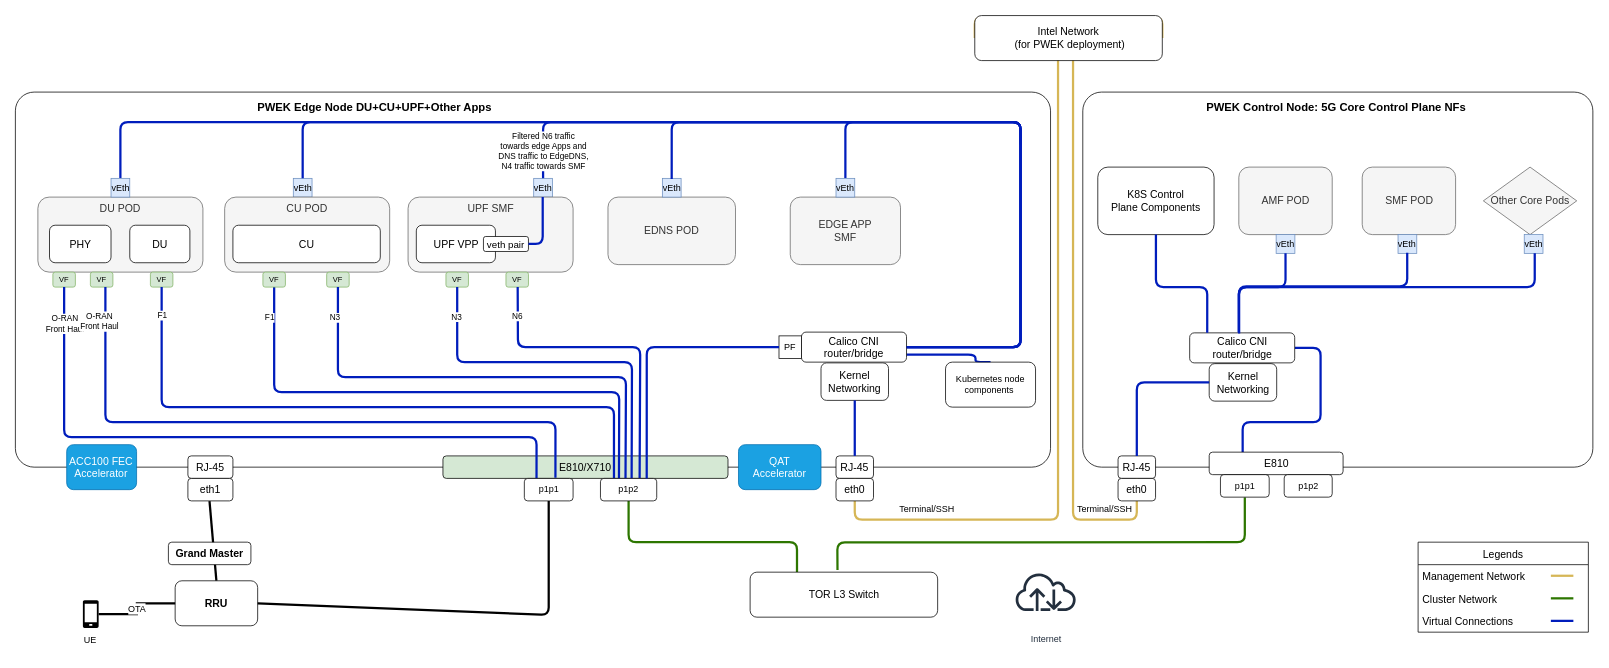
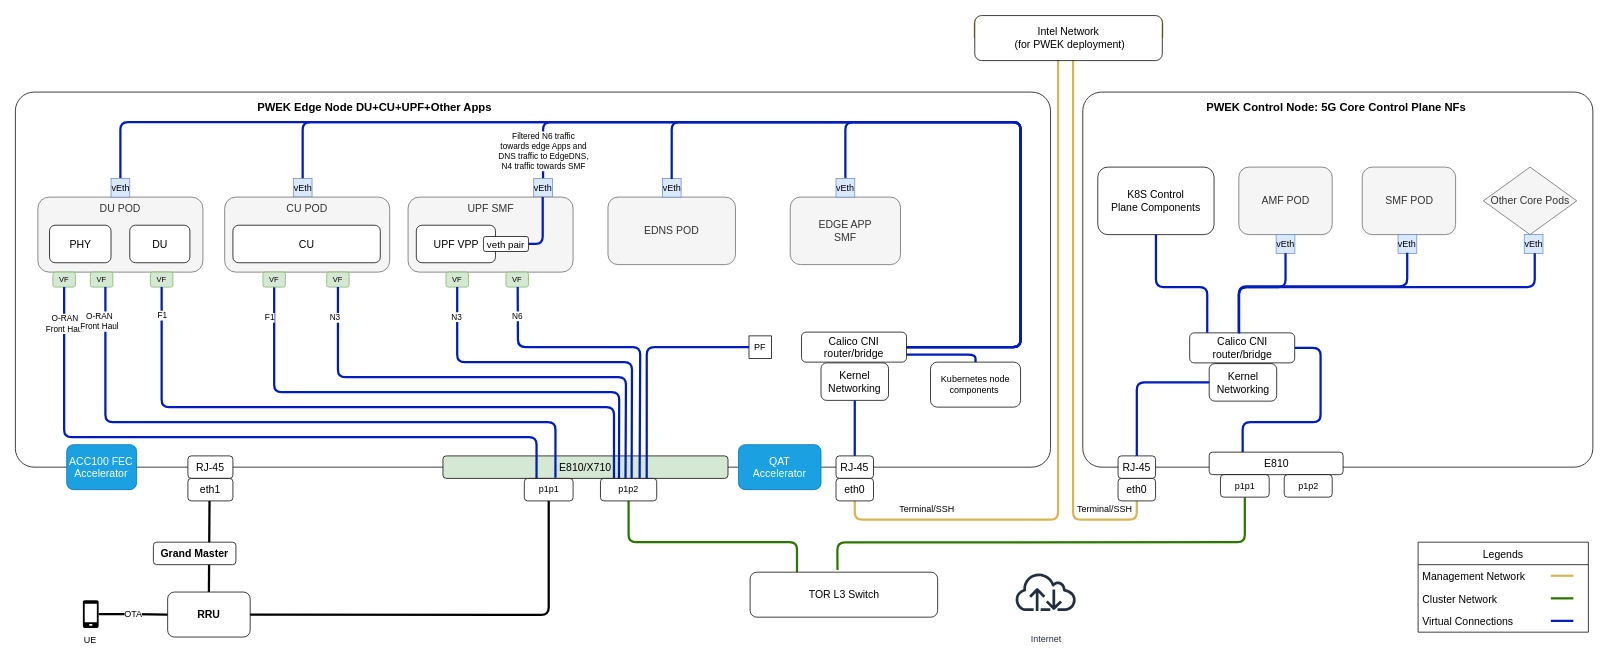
(790, 347) -> (760, 347)
(990, 384) -> (975, 384)
(210, 553) -> (195, 553)
(216, 603) -> (209, 614)
